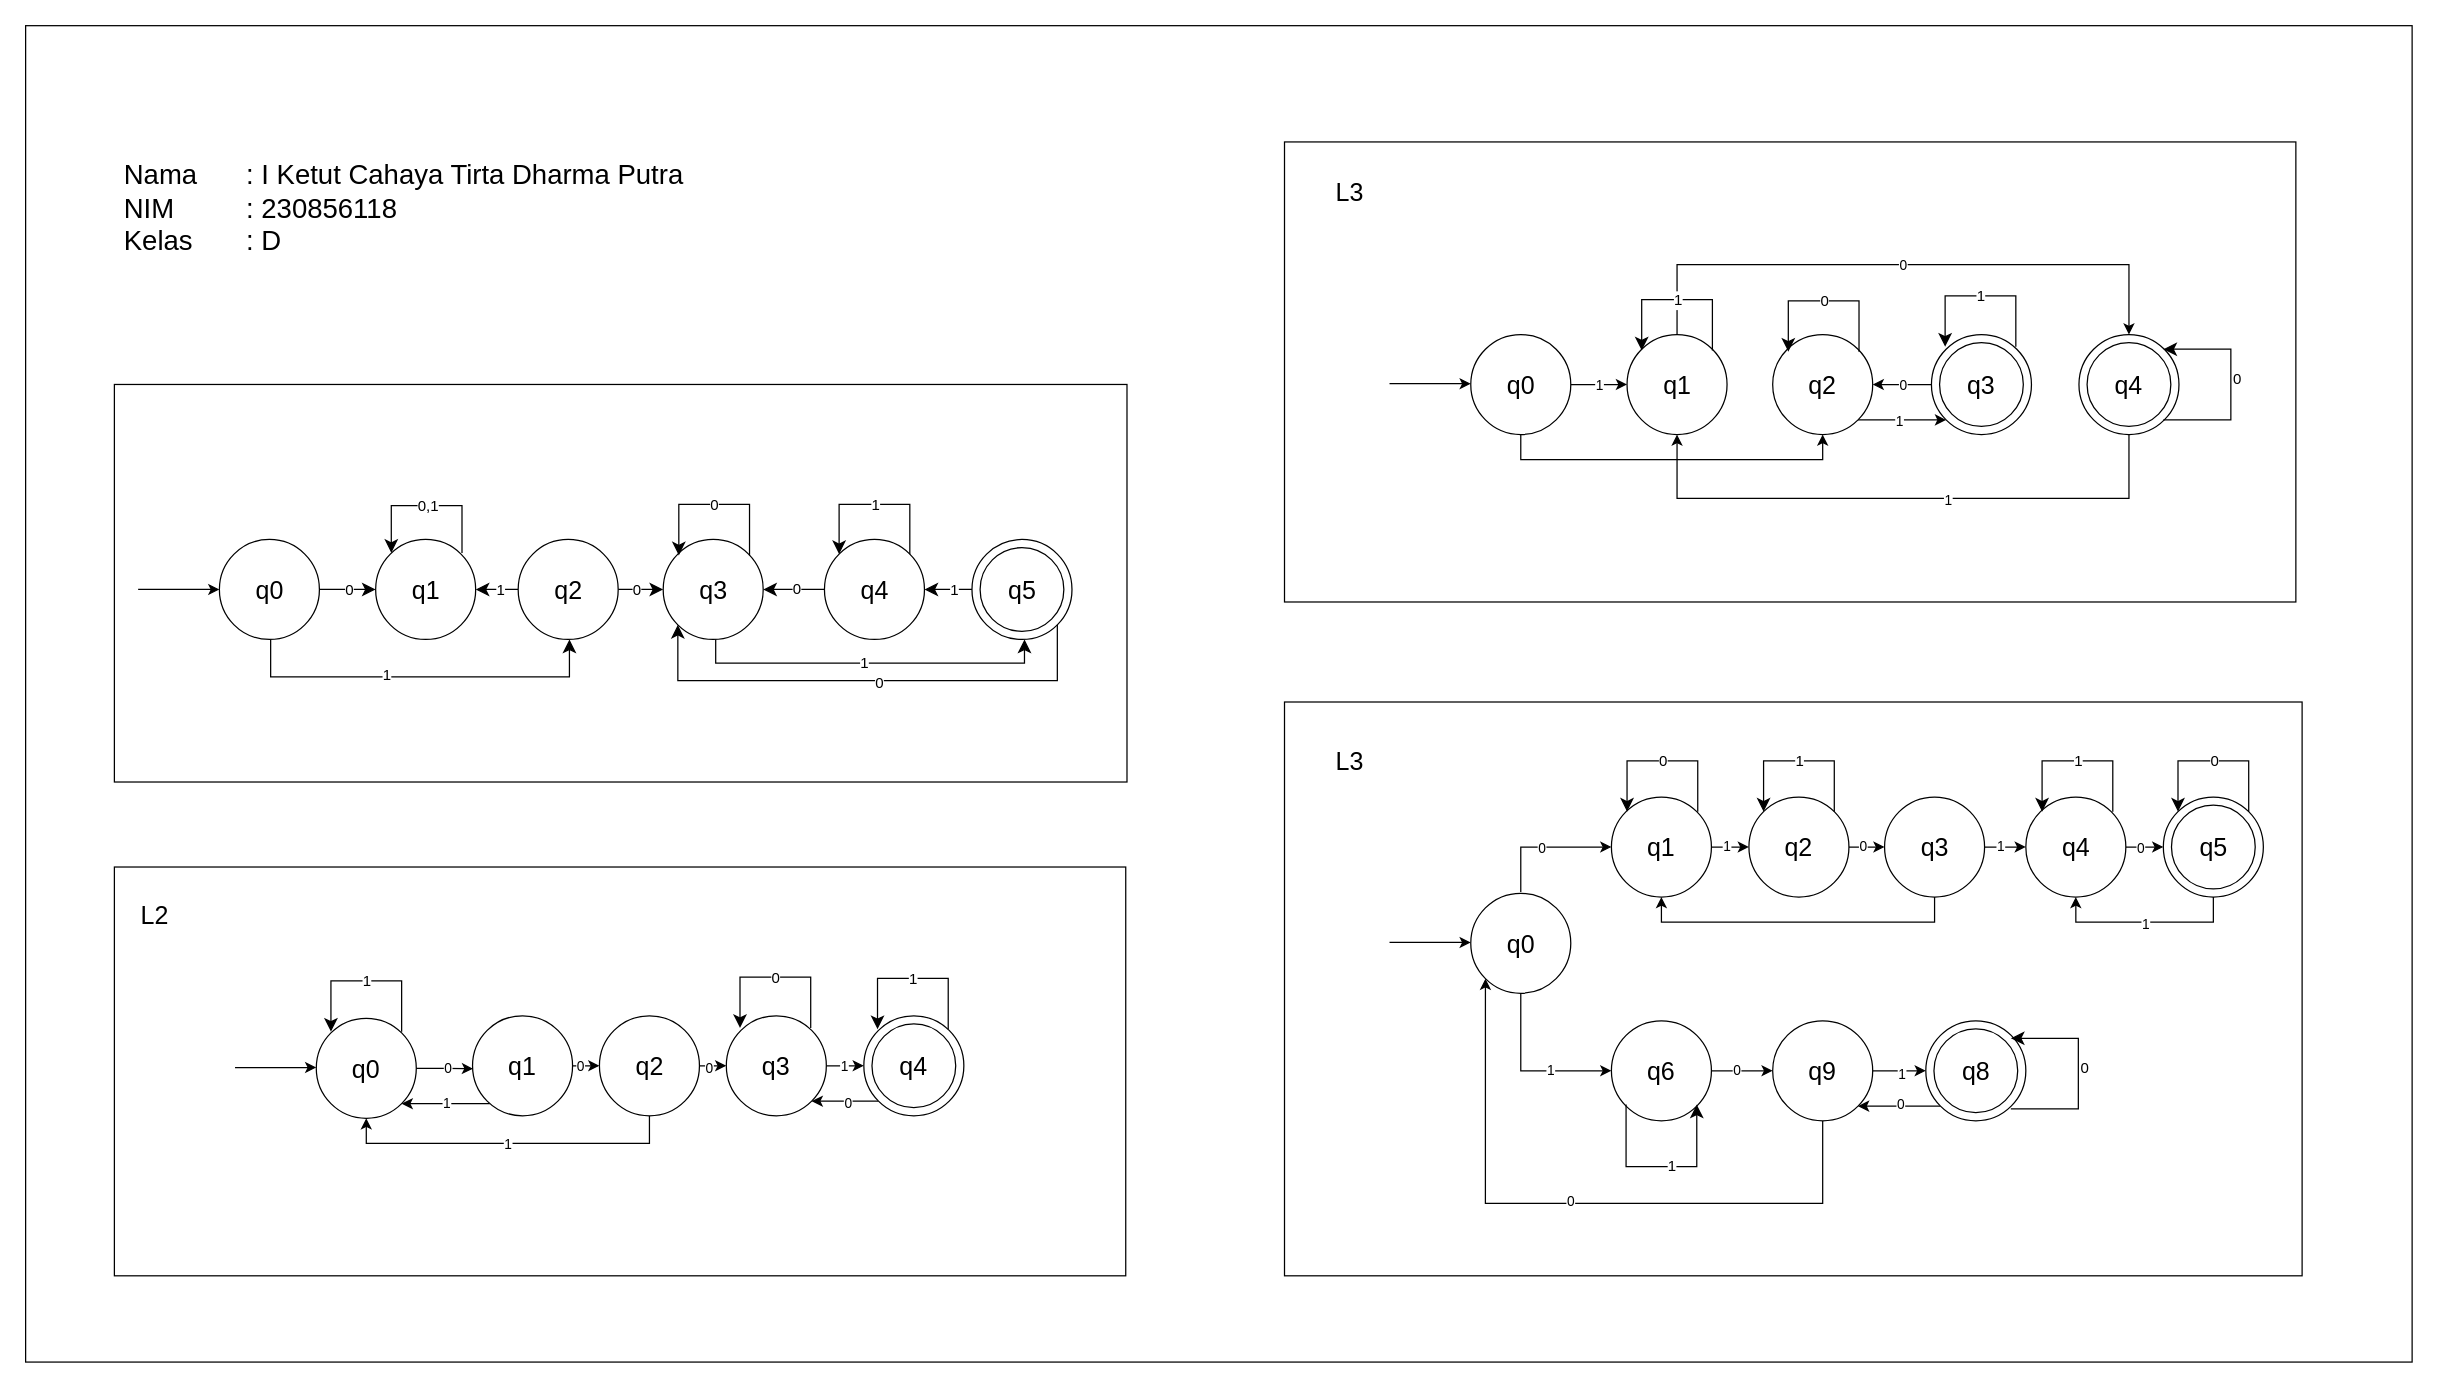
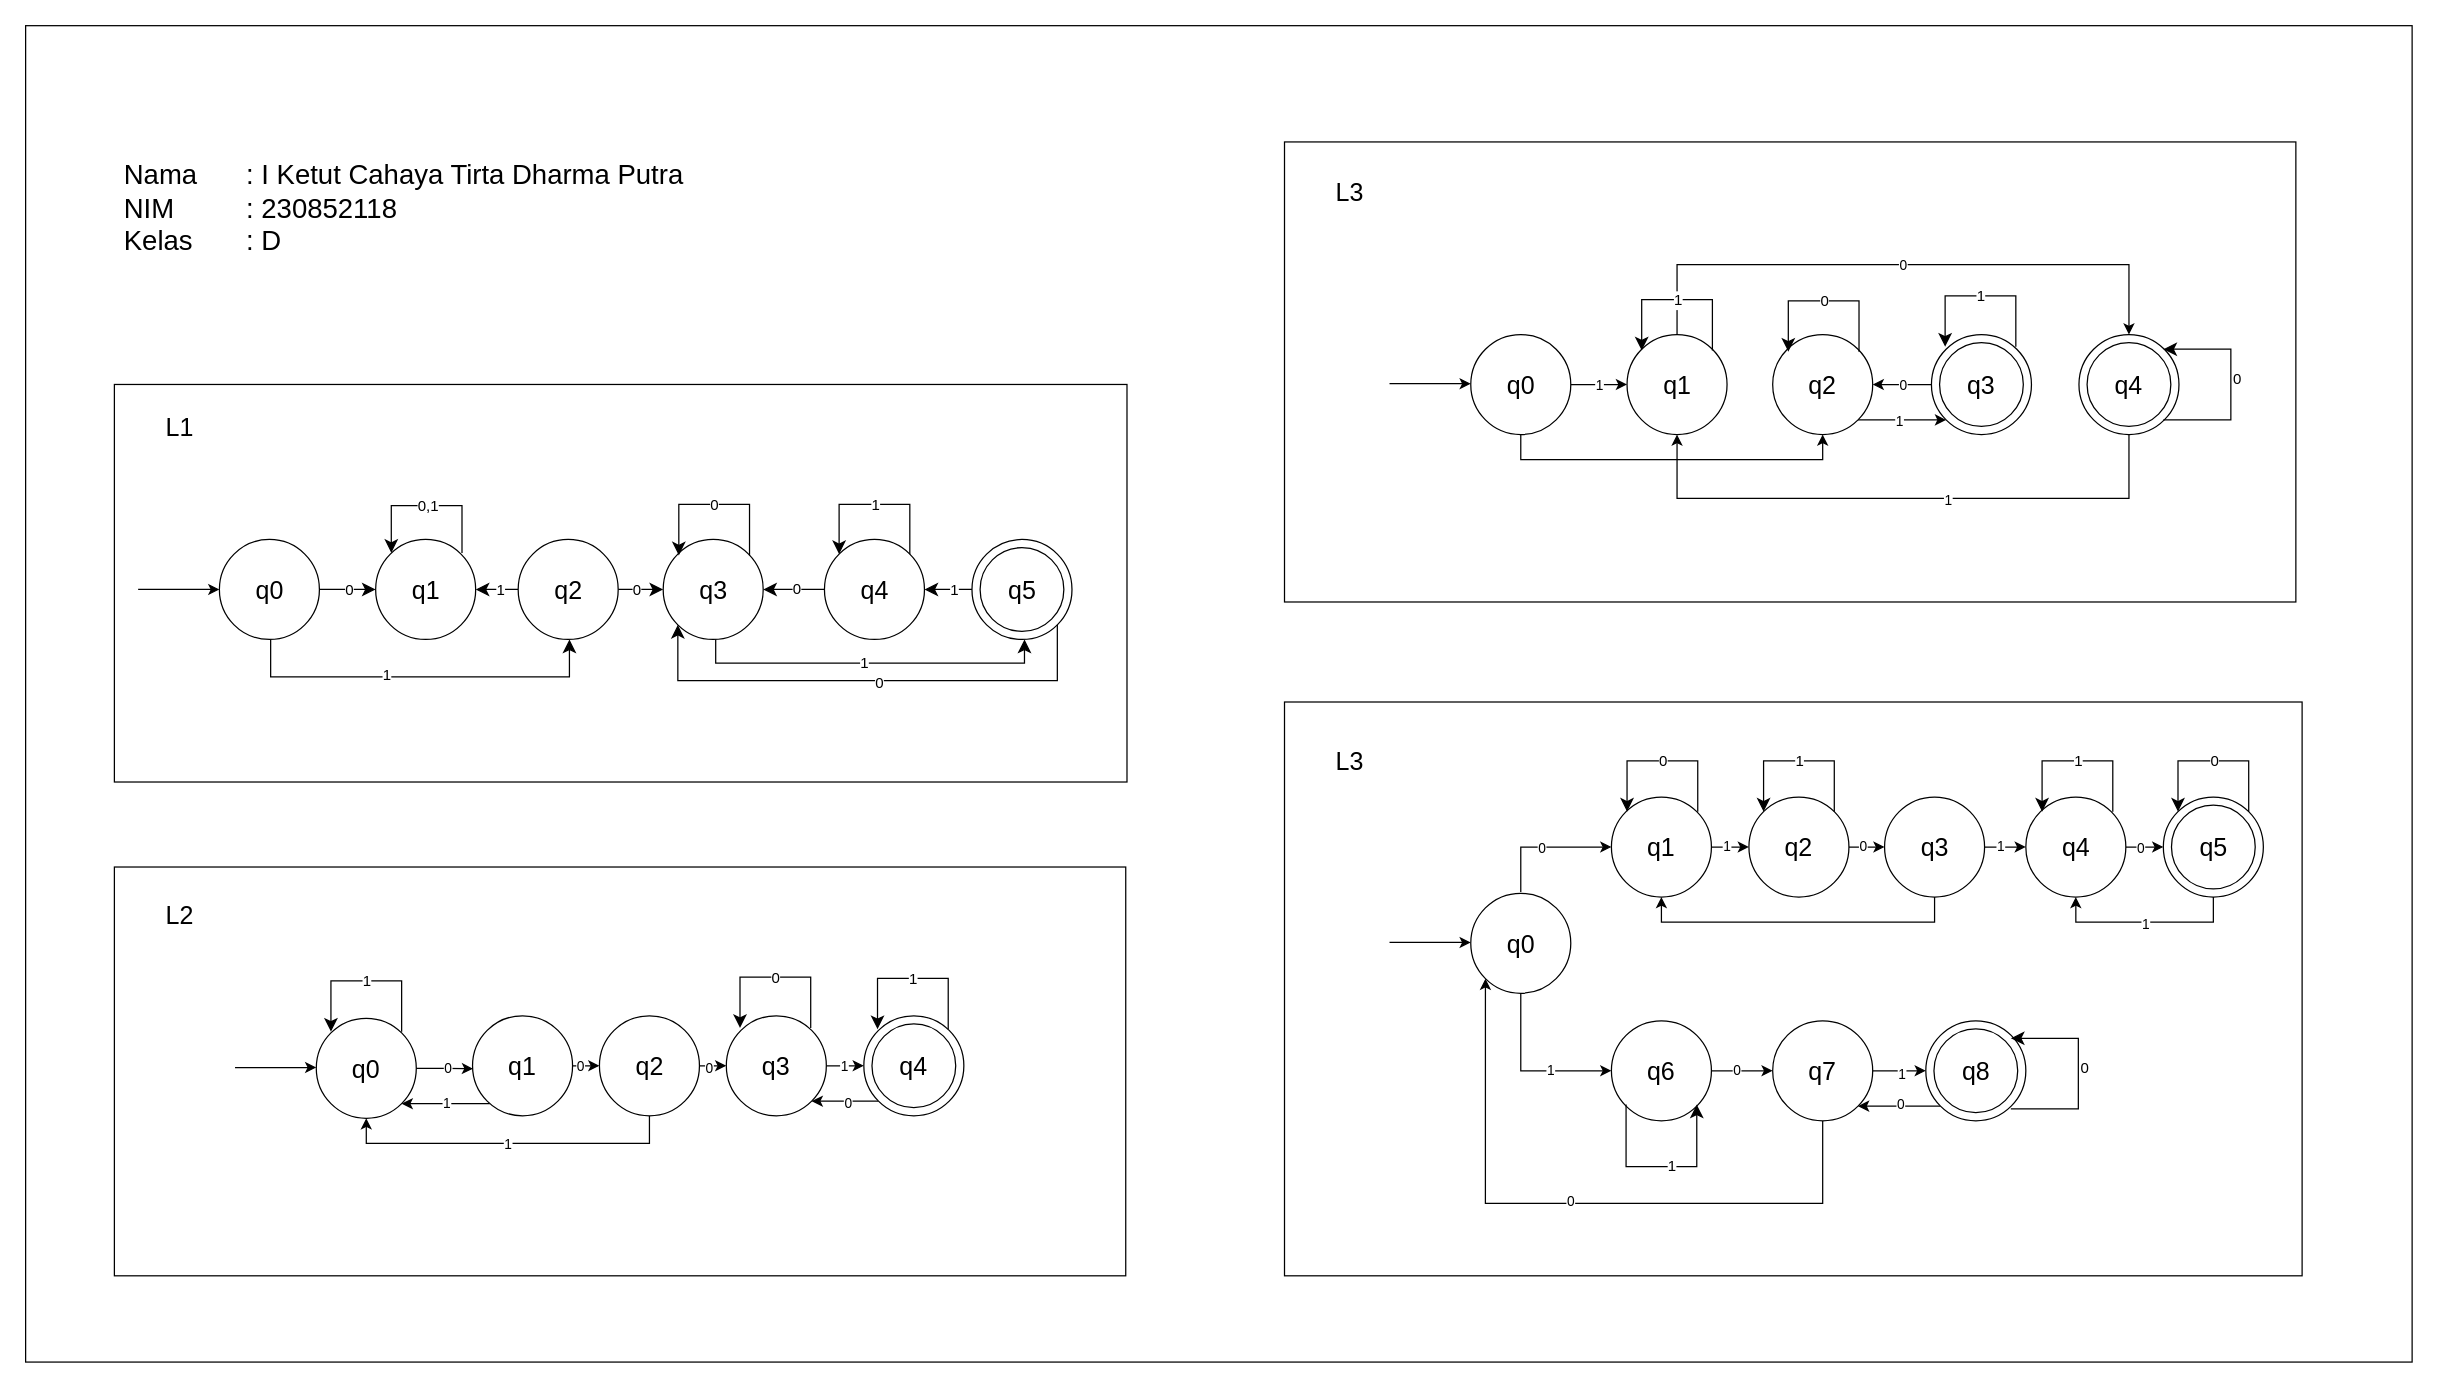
(279, 192) -> (279, 192)
none -> (180, 427)
(155, 914) -> (180, 914)
(1823, 1071) -> (1823, 1071)
